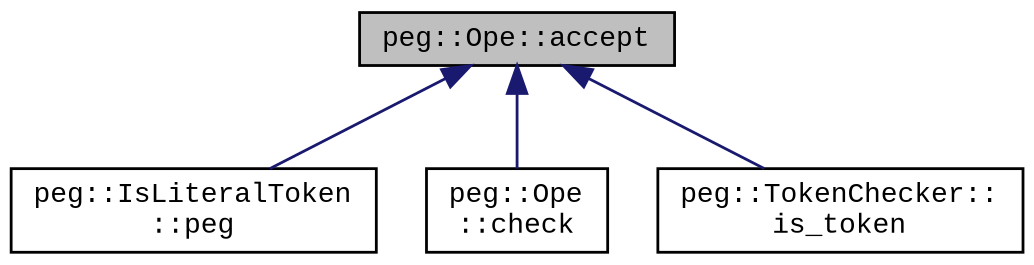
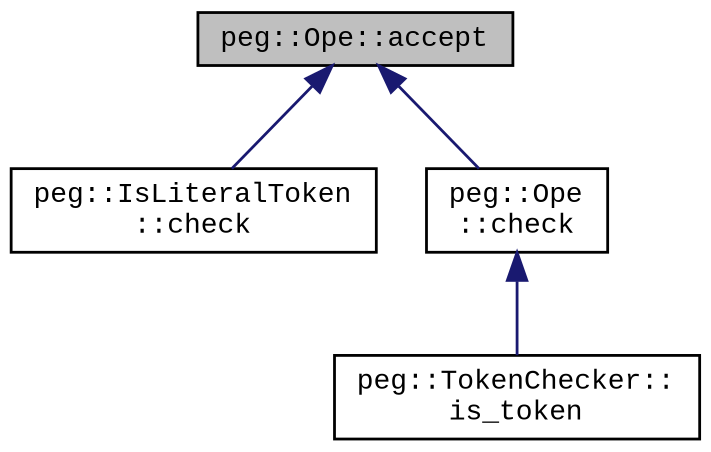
(676, 124) -> (517, 318)
(194, 210) -> (194, 210)
